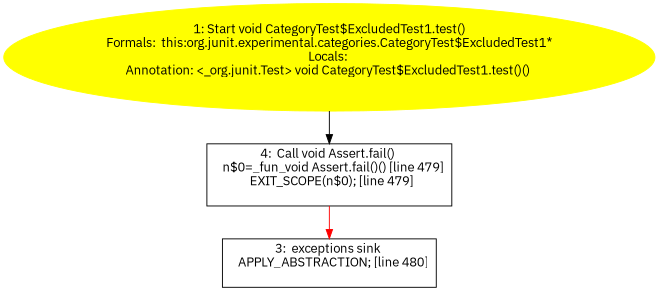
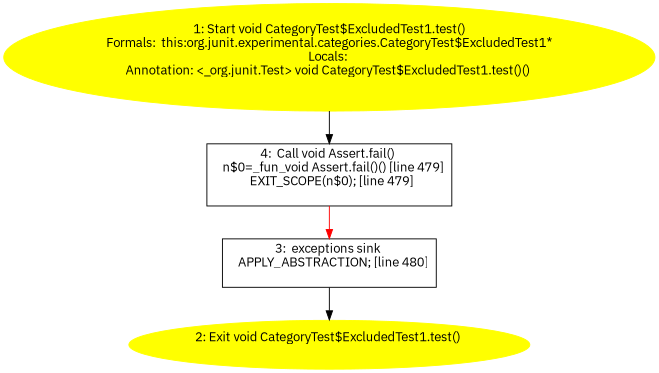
none -> (329, 345)
